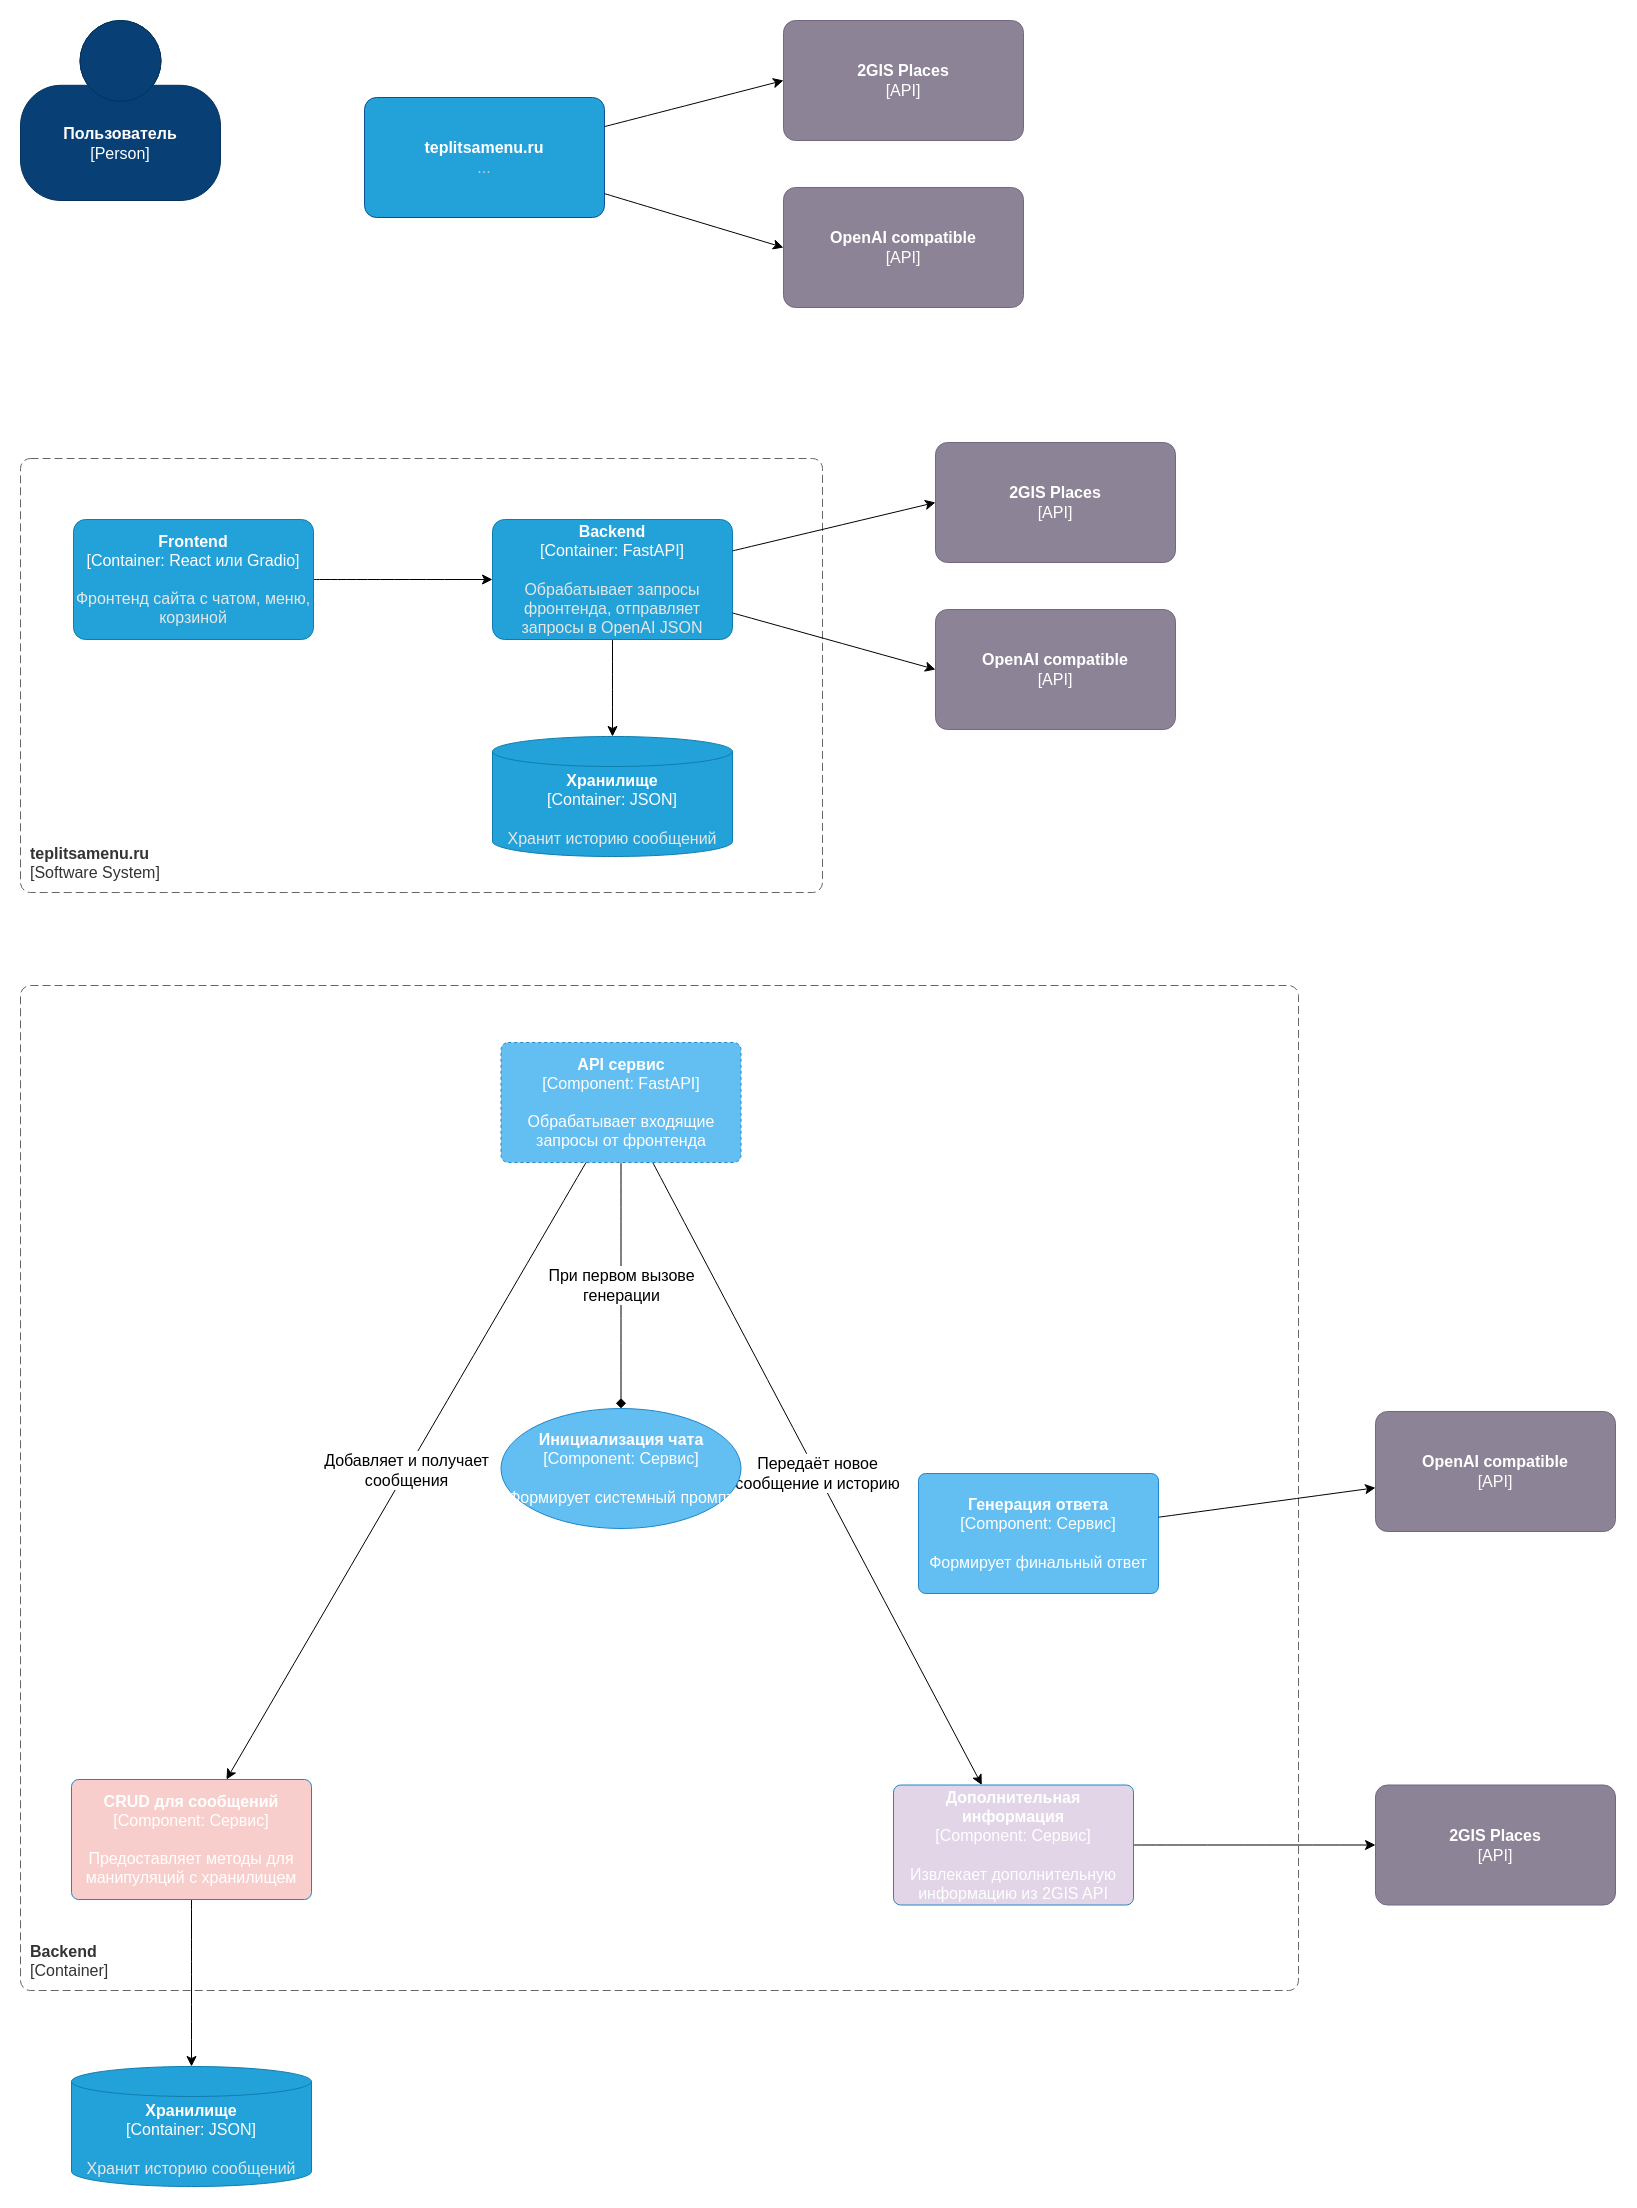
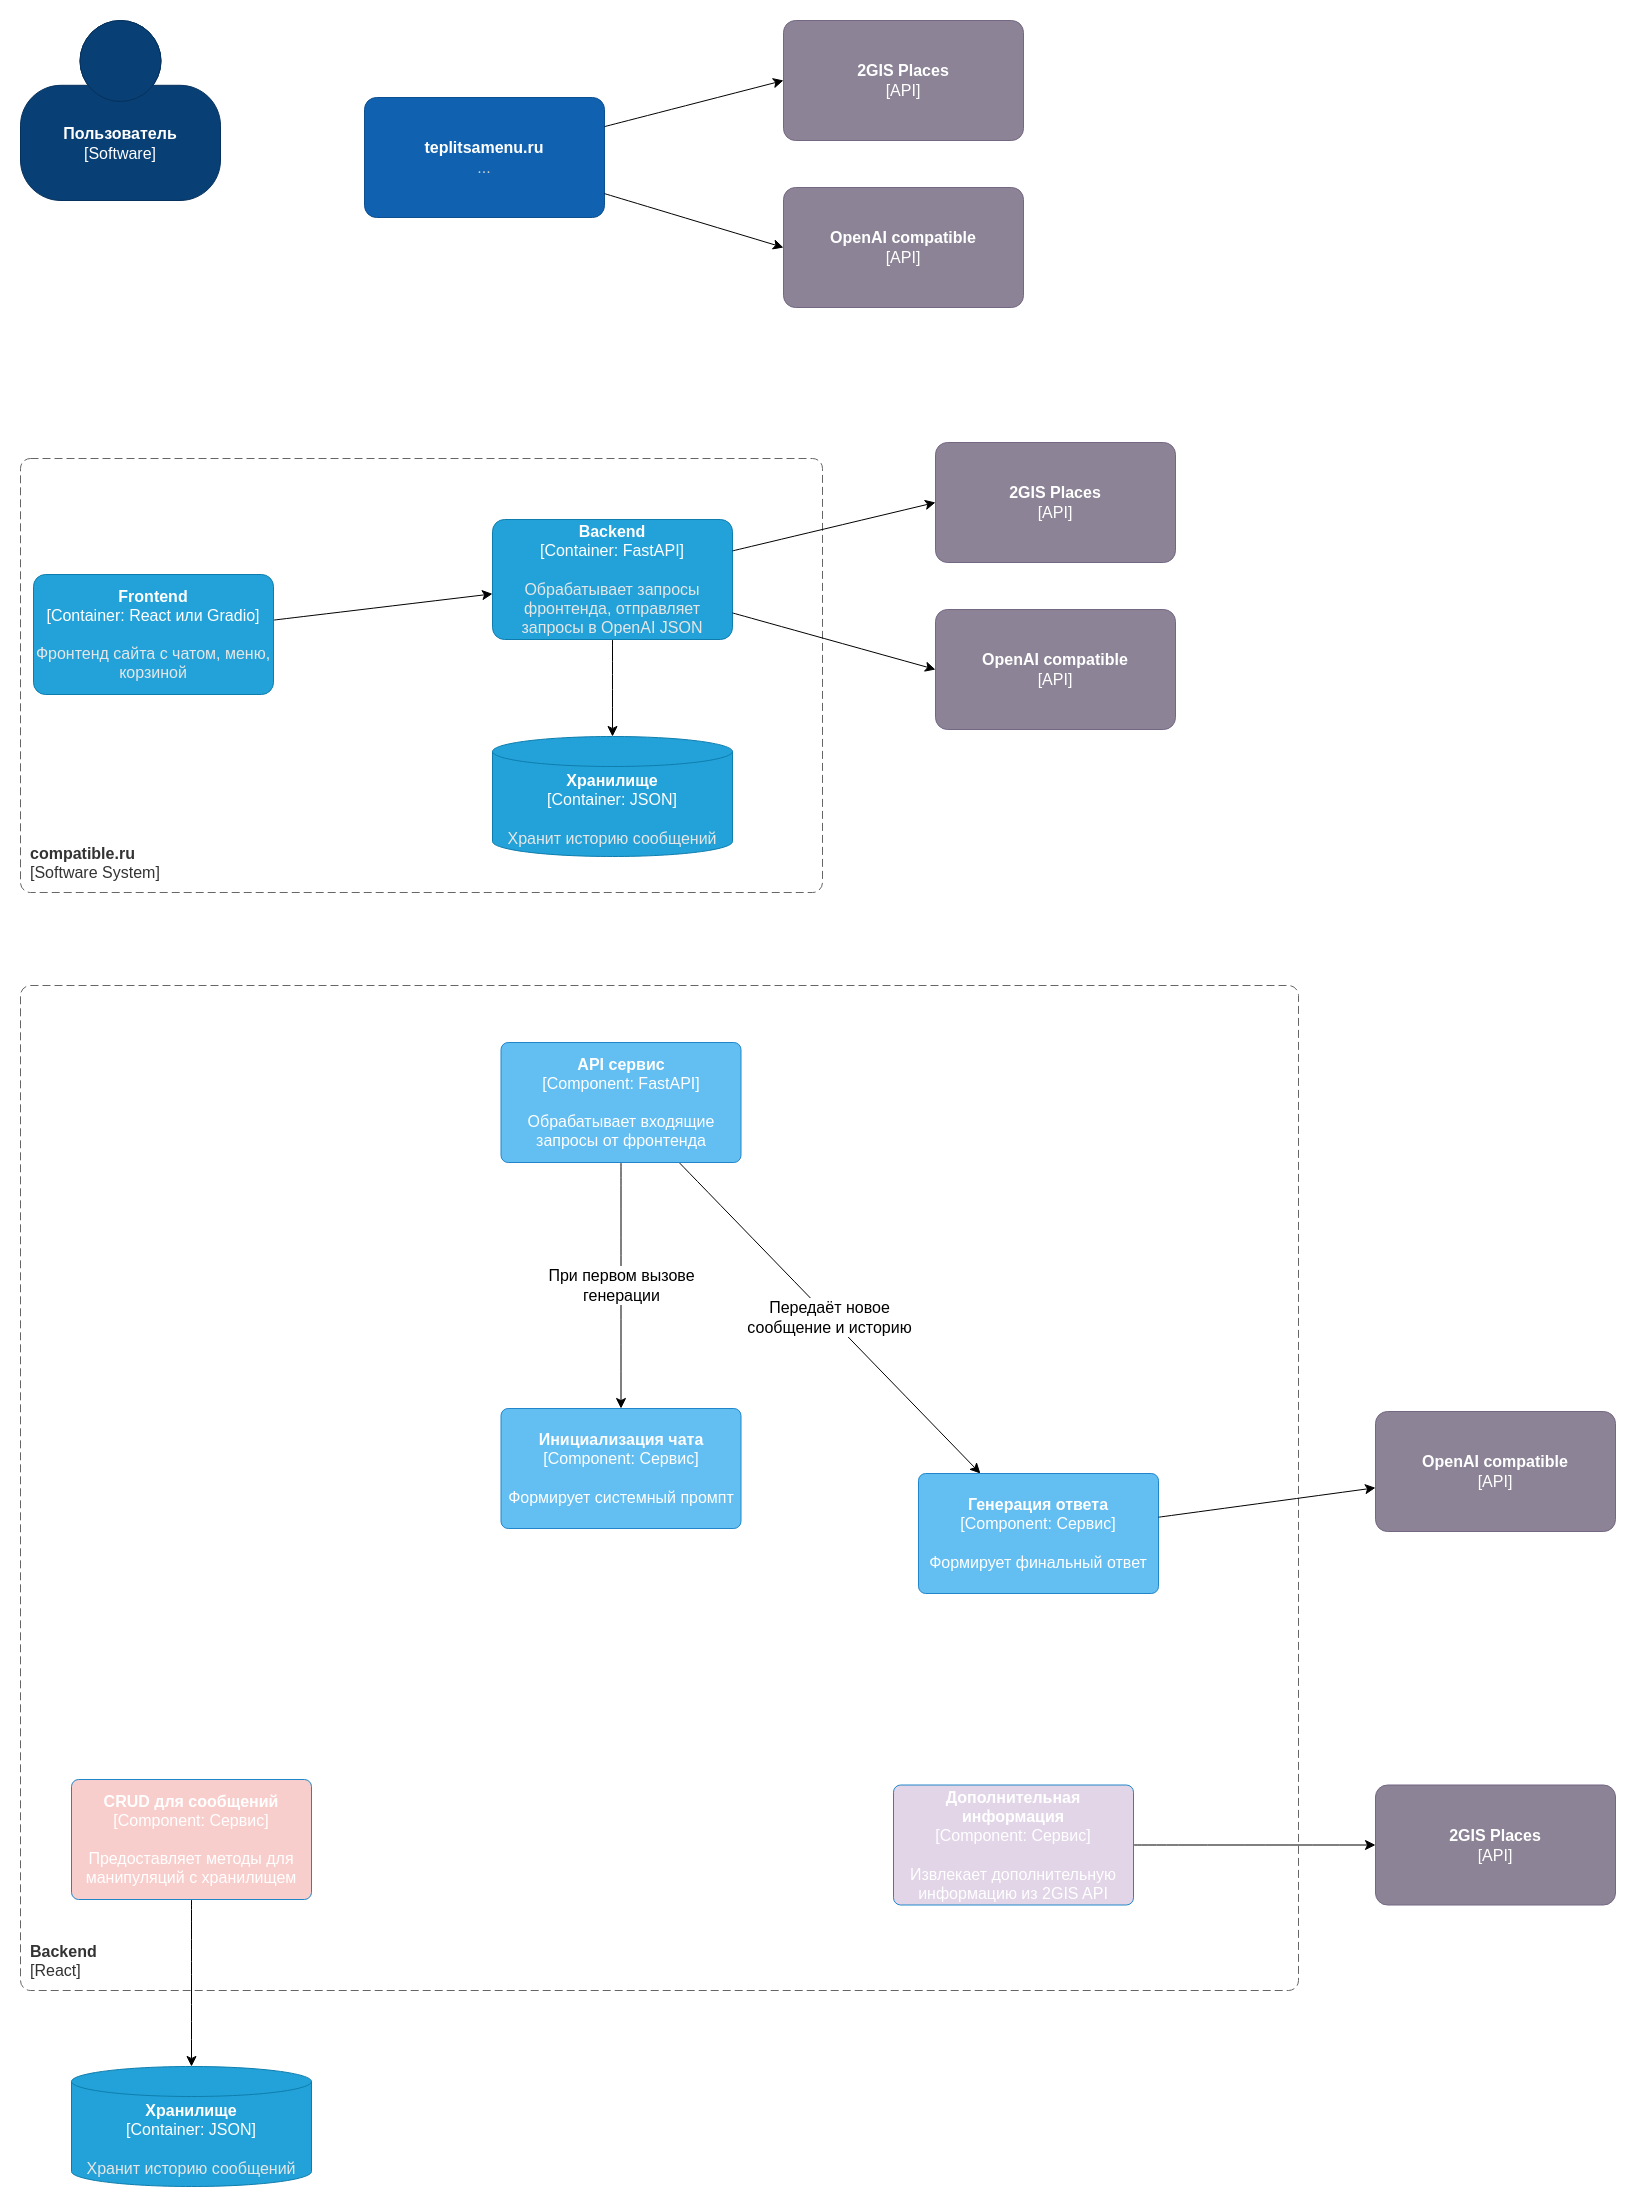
(121, 144) -> (121, 144)
(485, 158) -> (485, 158)
(194, 580) -> (154, 635)
(105, 862) -> (105, 862)
(621, 1103) -> (621, 1103)
(498, 1314) -> none
(735, 1317) -> (753, 1239)
(621, 1398) -> (621, 1399)
(621, 1469) -> (621, 1469)
(78, 1960) -> (62, 1960)
